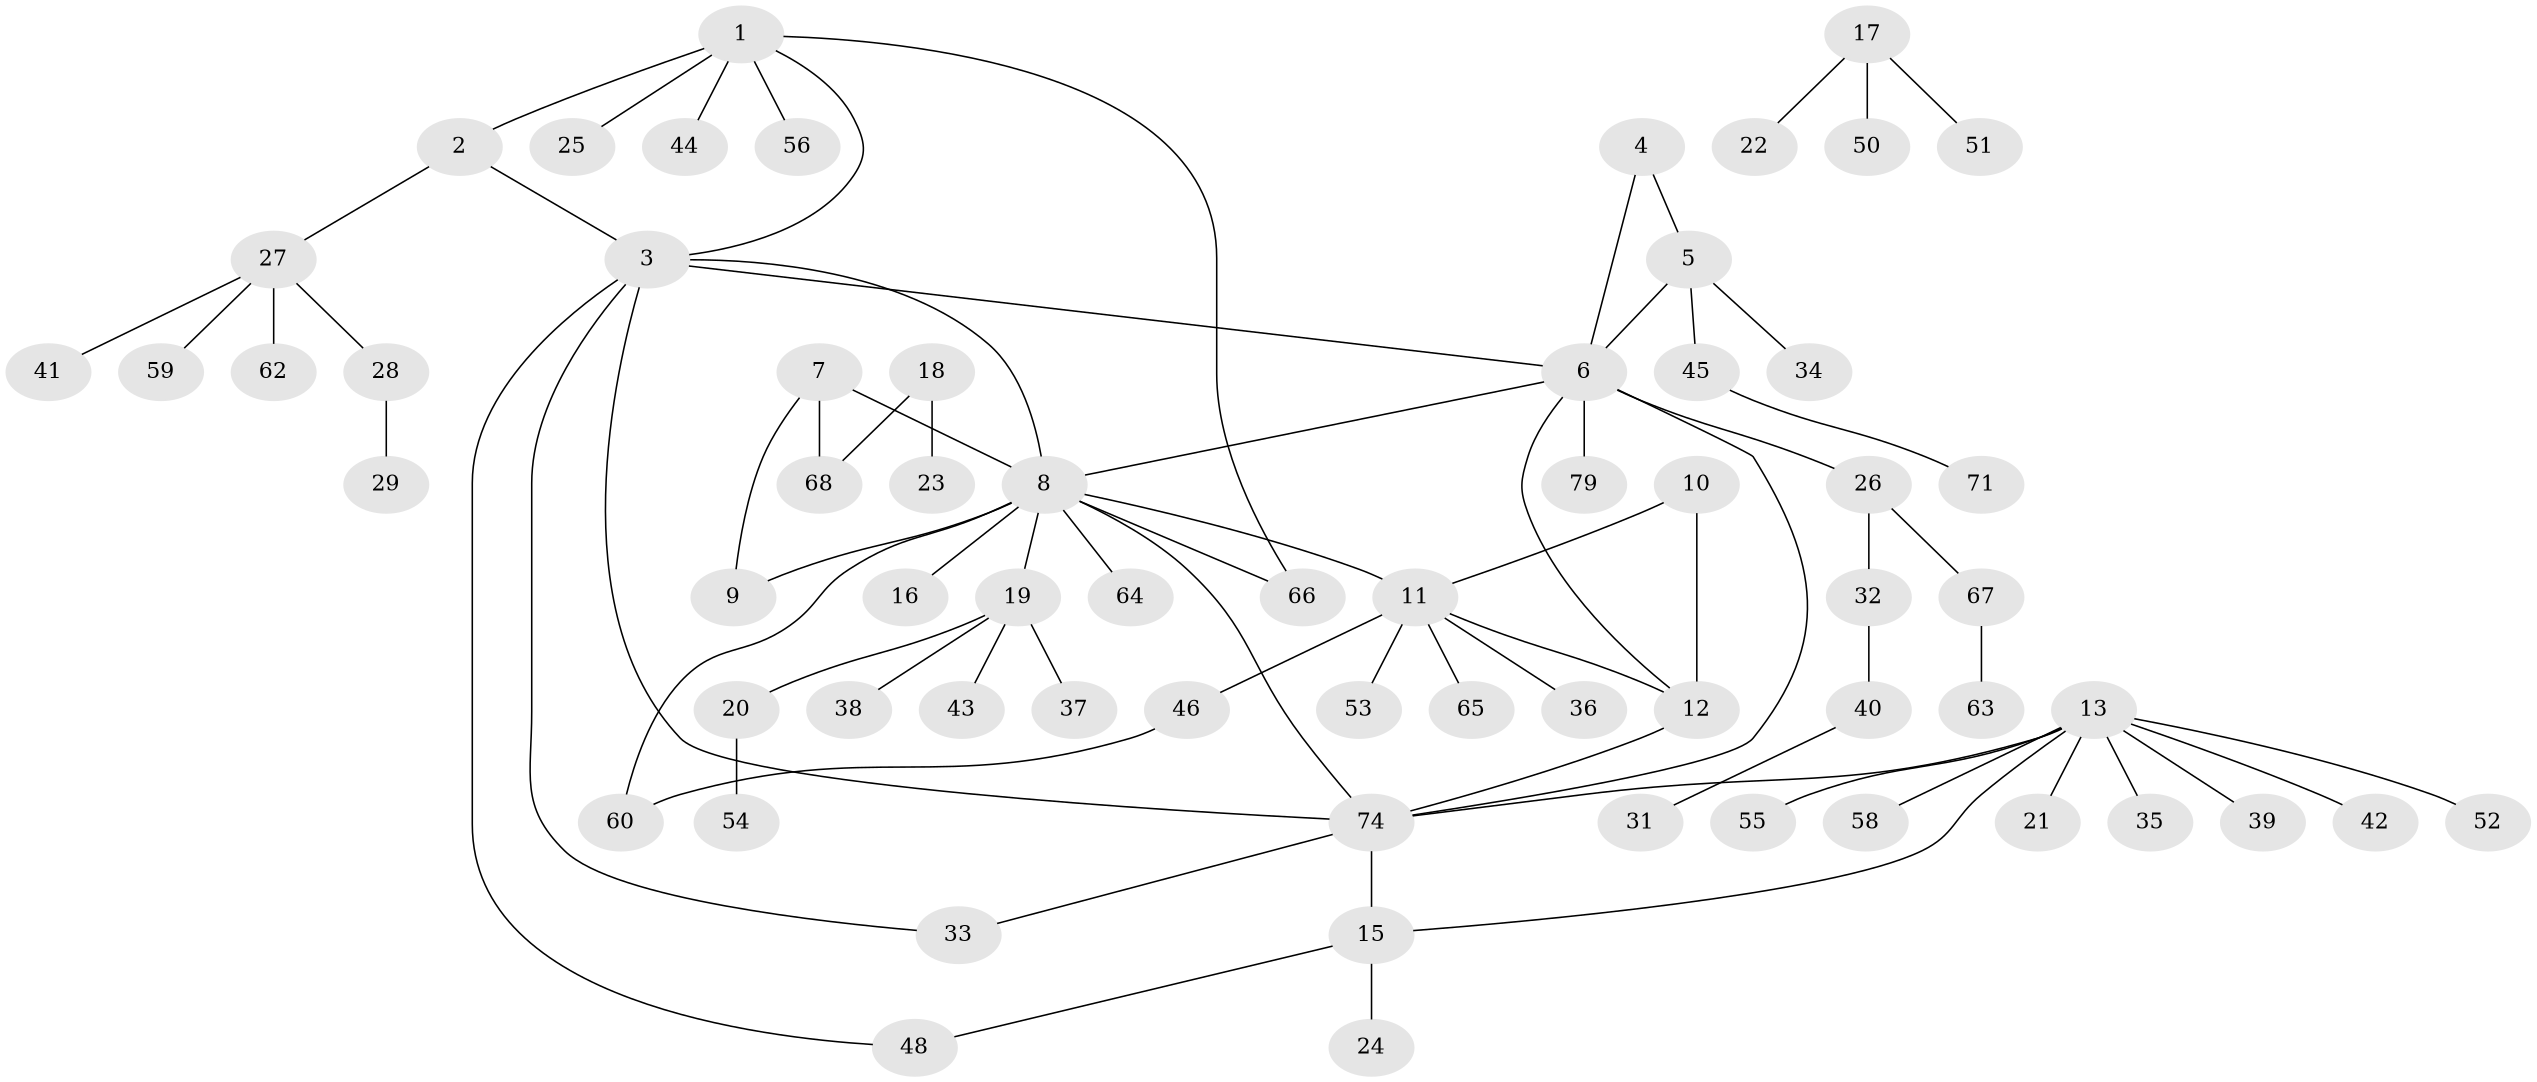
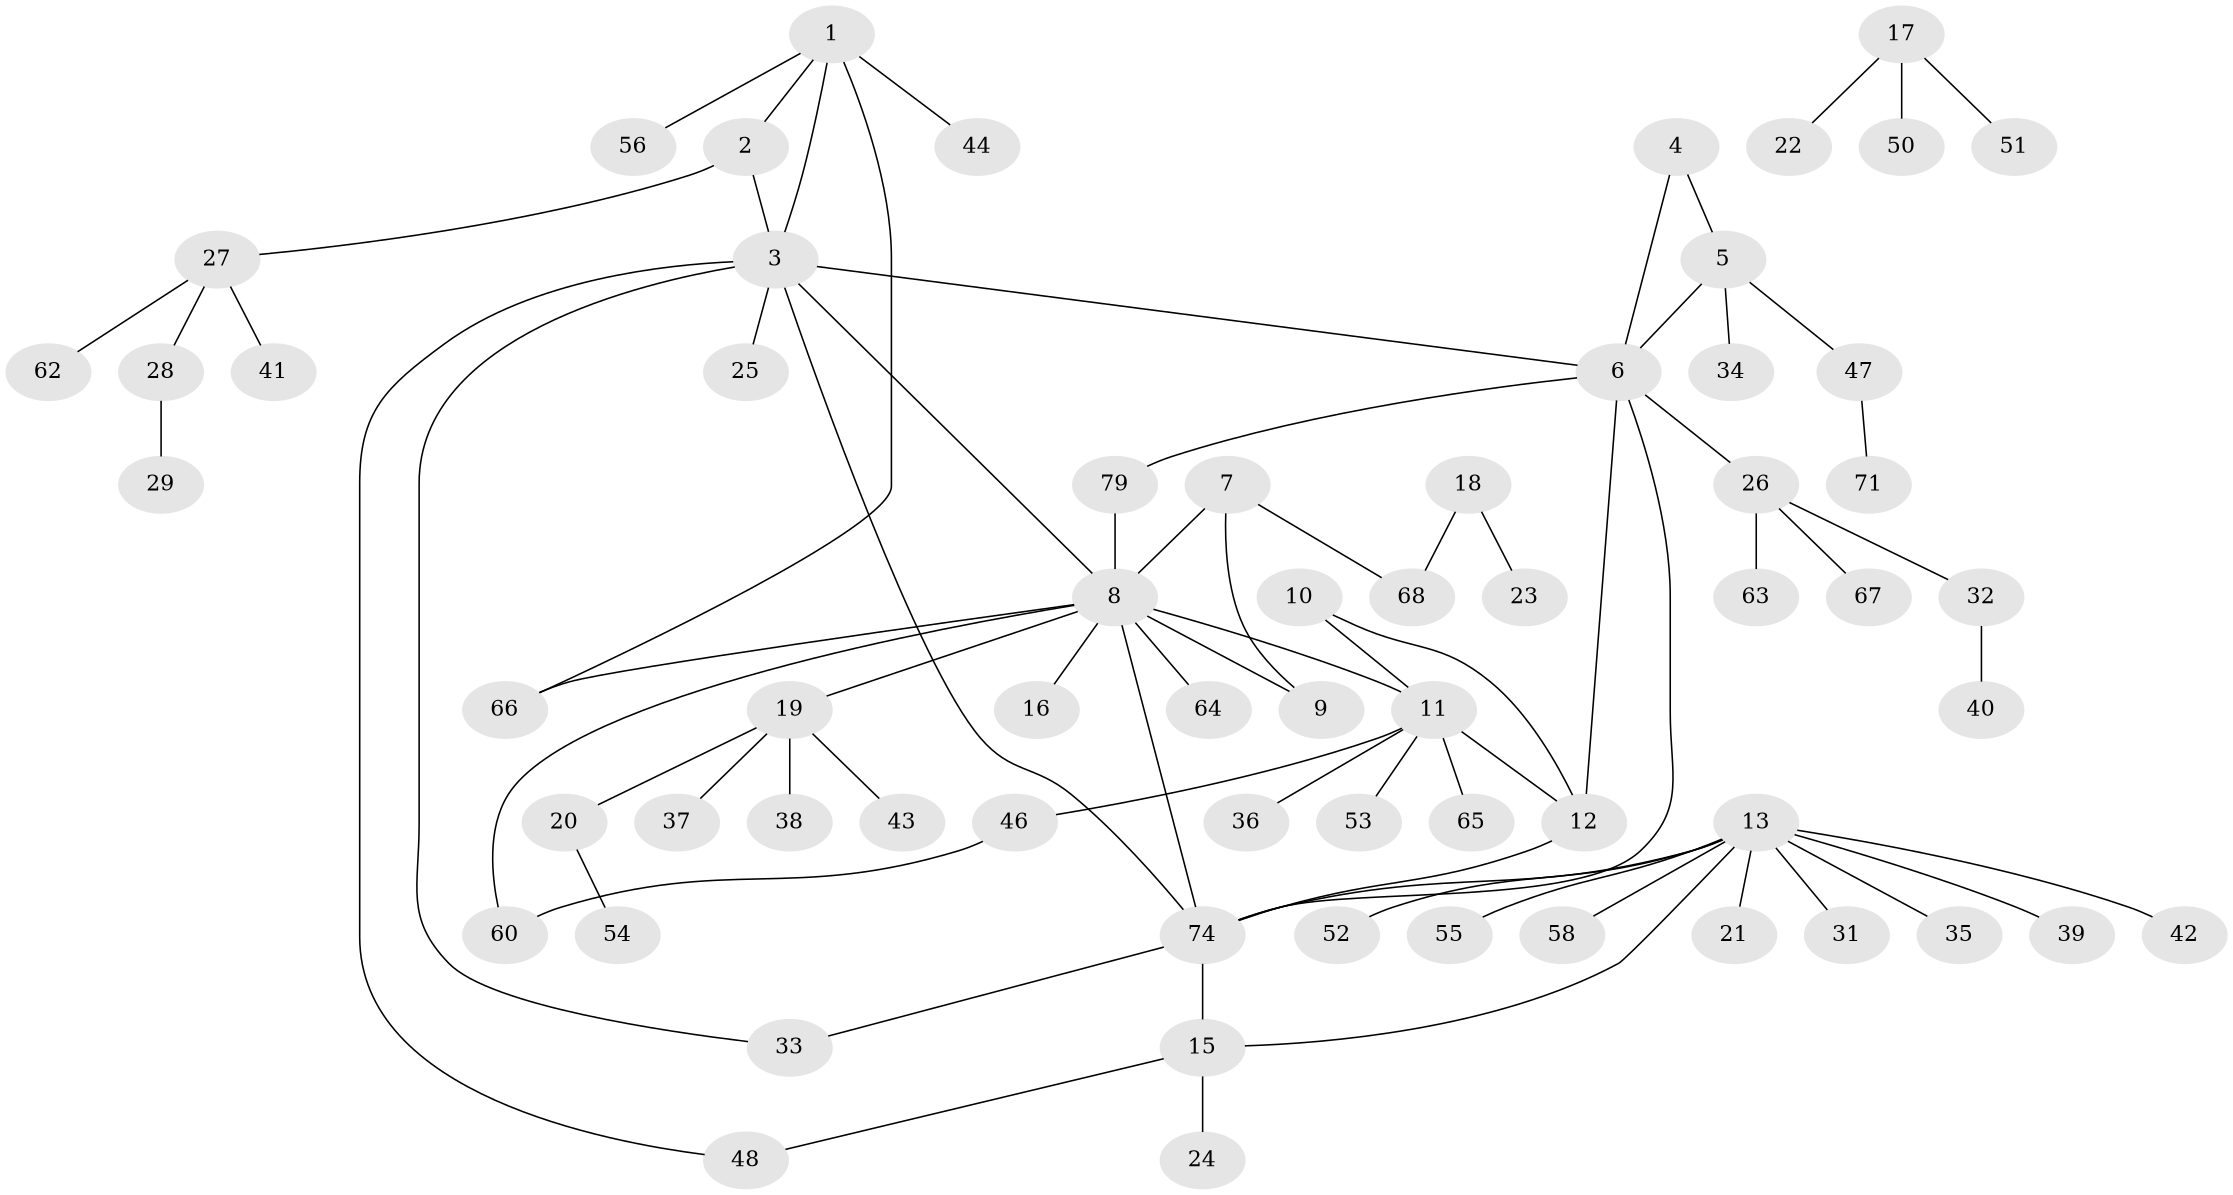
(657, 91) -> (761, 316)
(161, 372) -> none
(1697, 372) -> (1859, 372)
(1315, 428) -> (1115, 541)
(1981, 654) -> (1756, 541)
(1755, 766) -> (1802, 879)
